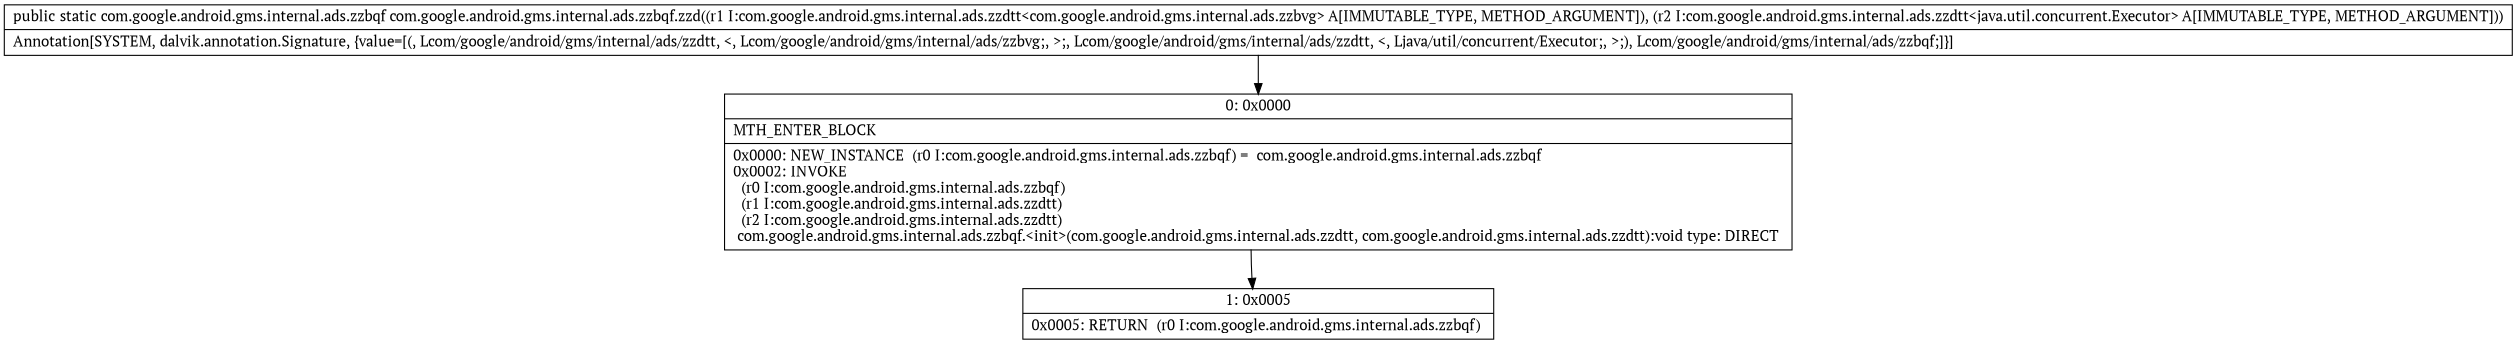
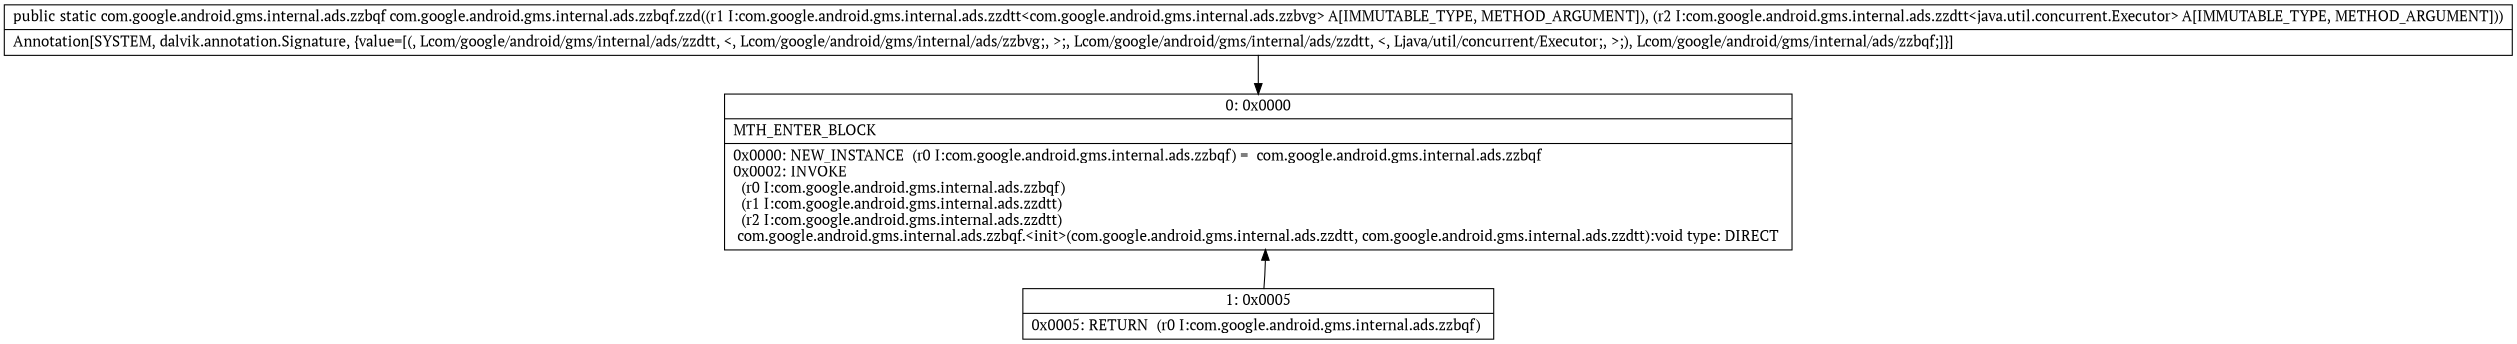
(1251, 264) -> (1265, 275)
